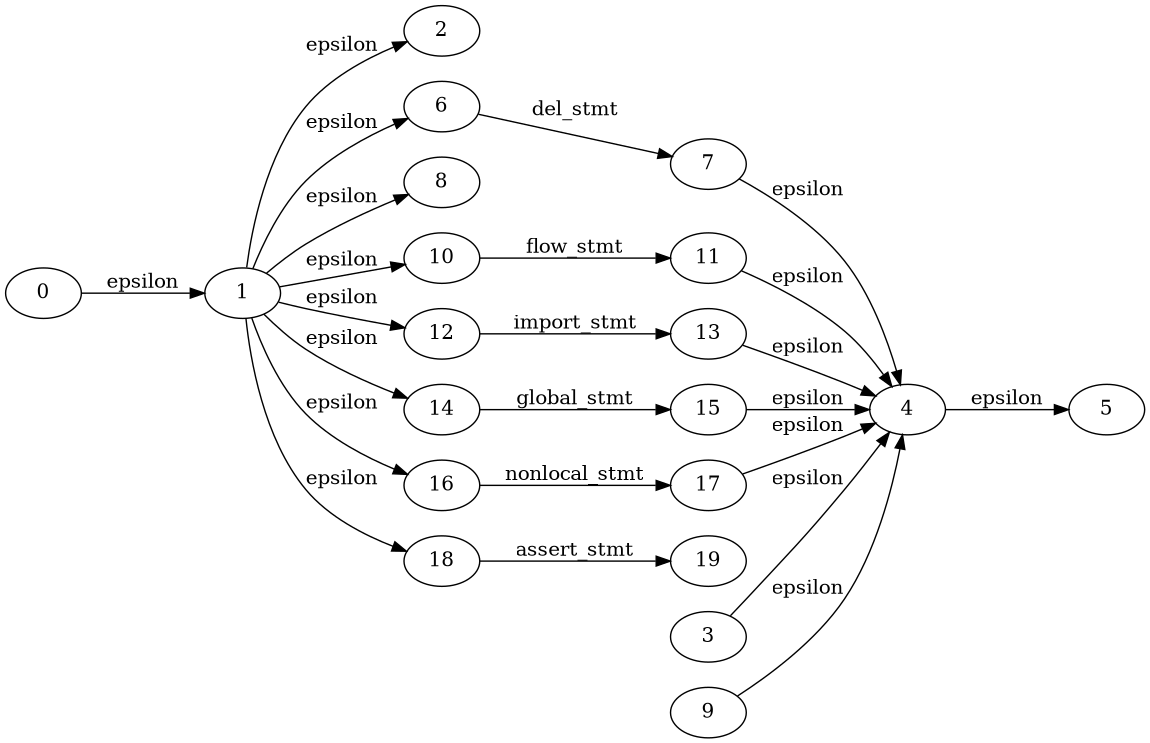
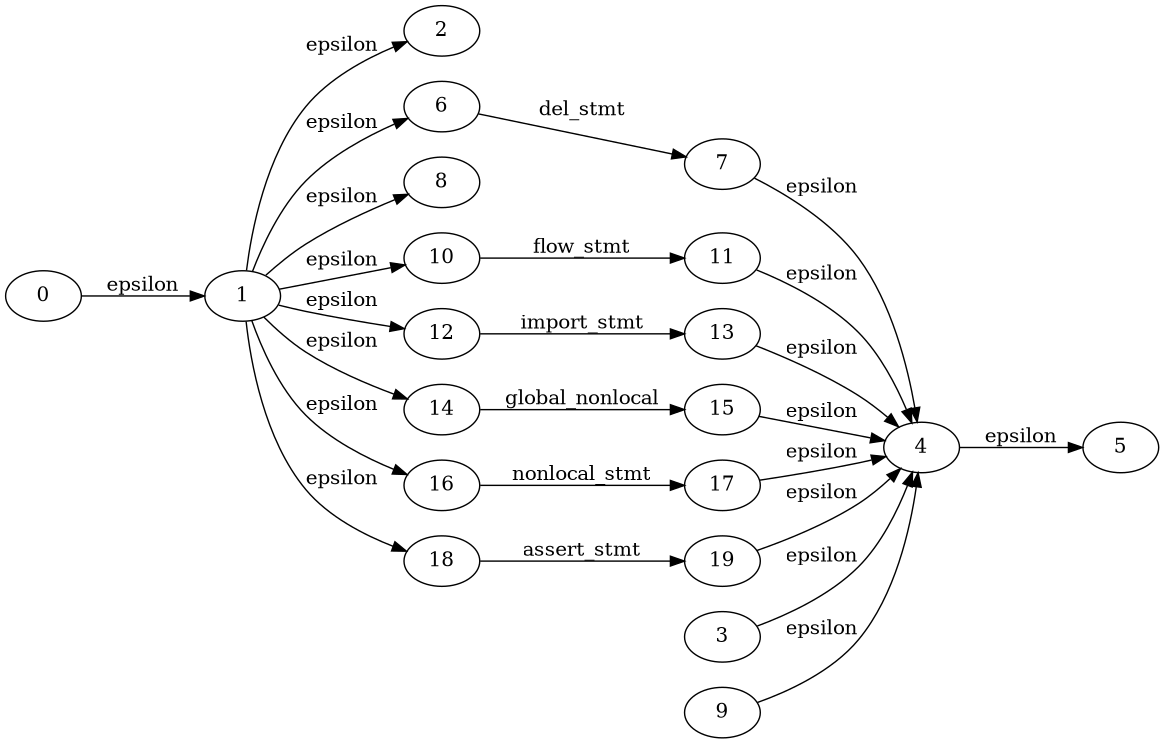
(575, 399) -> (582, 399)
none -> (827, 521)
